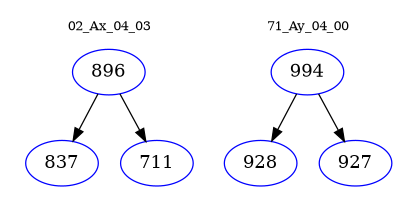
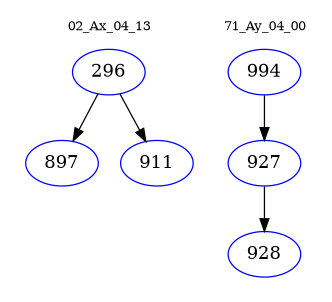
(109, 27) -> (109, 27)
(109, 72) -> (109, 72)
(287, 112) -> (264, 203)
(62, 163) -> (62, 163)
(157, 163) -> (157, 163)
